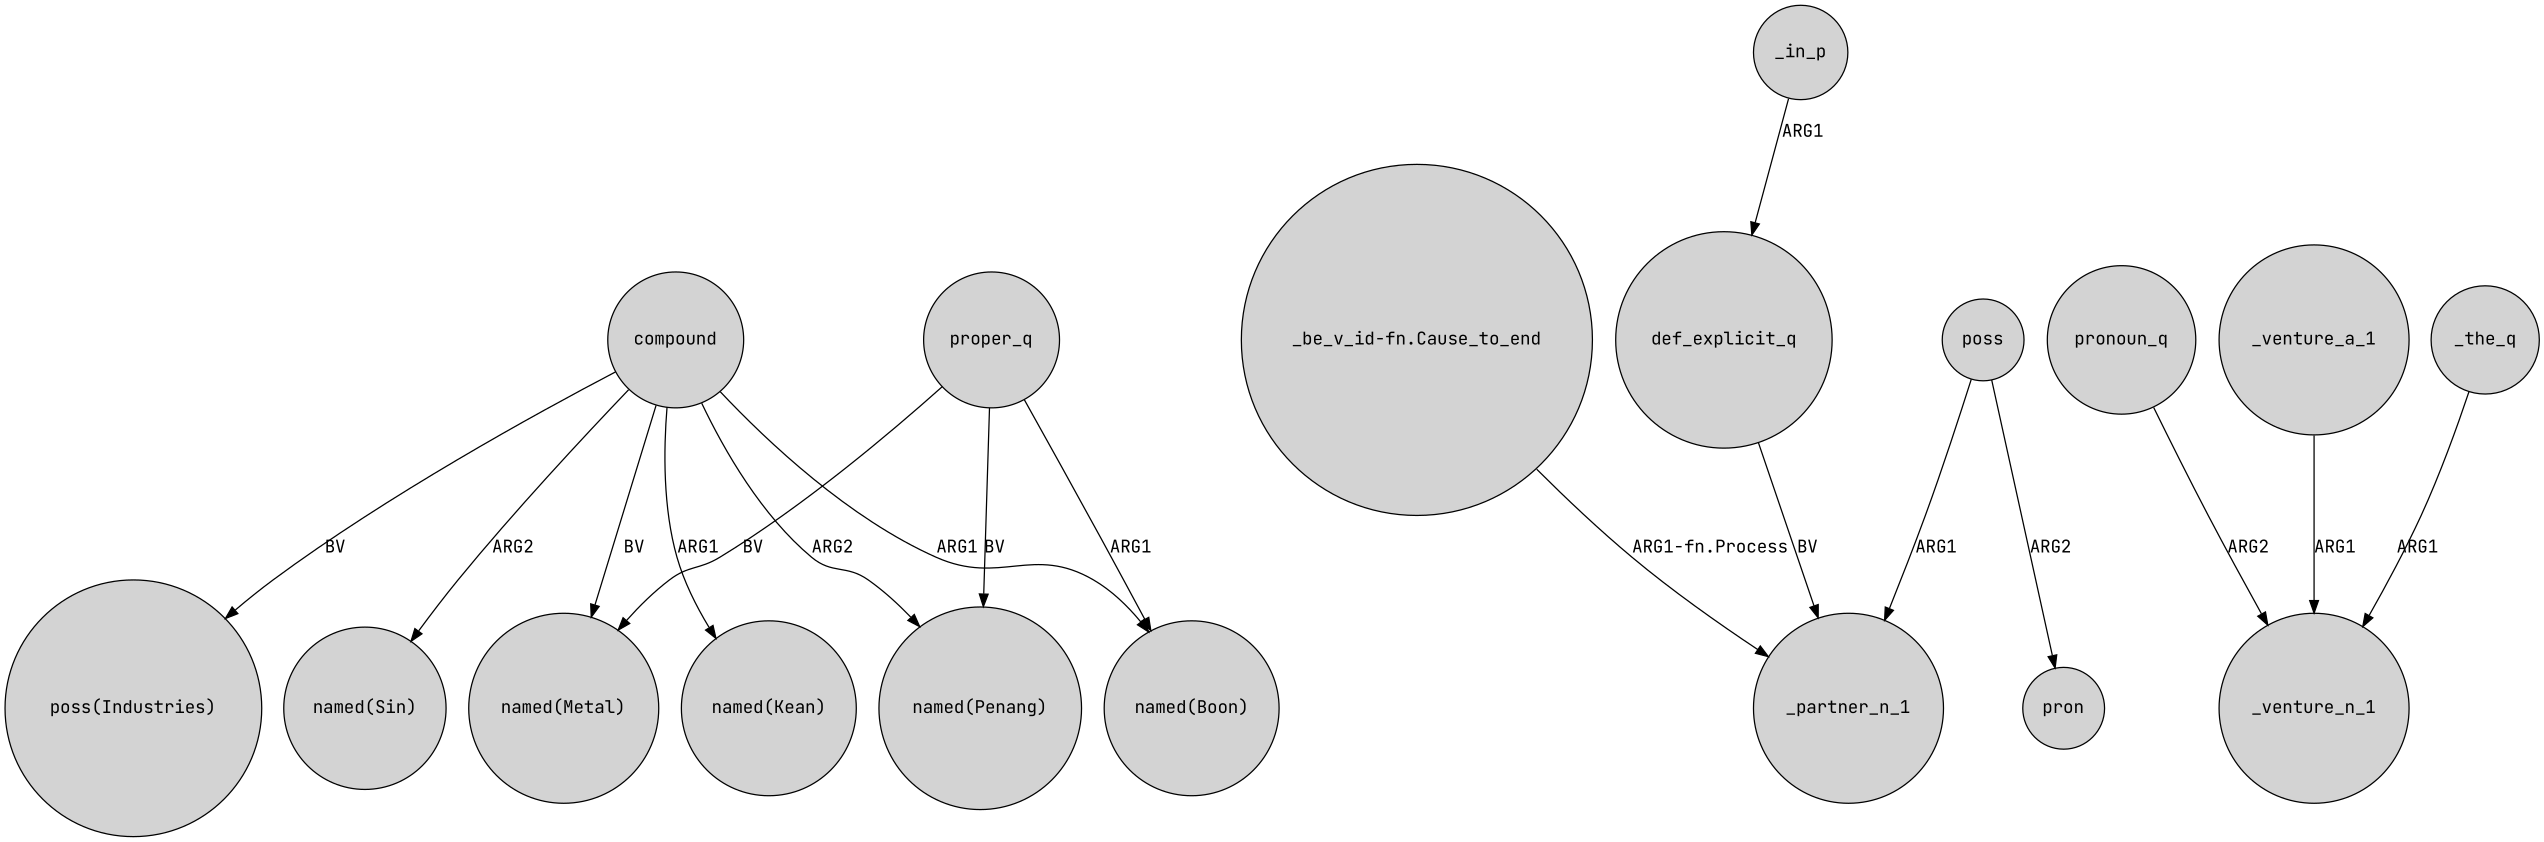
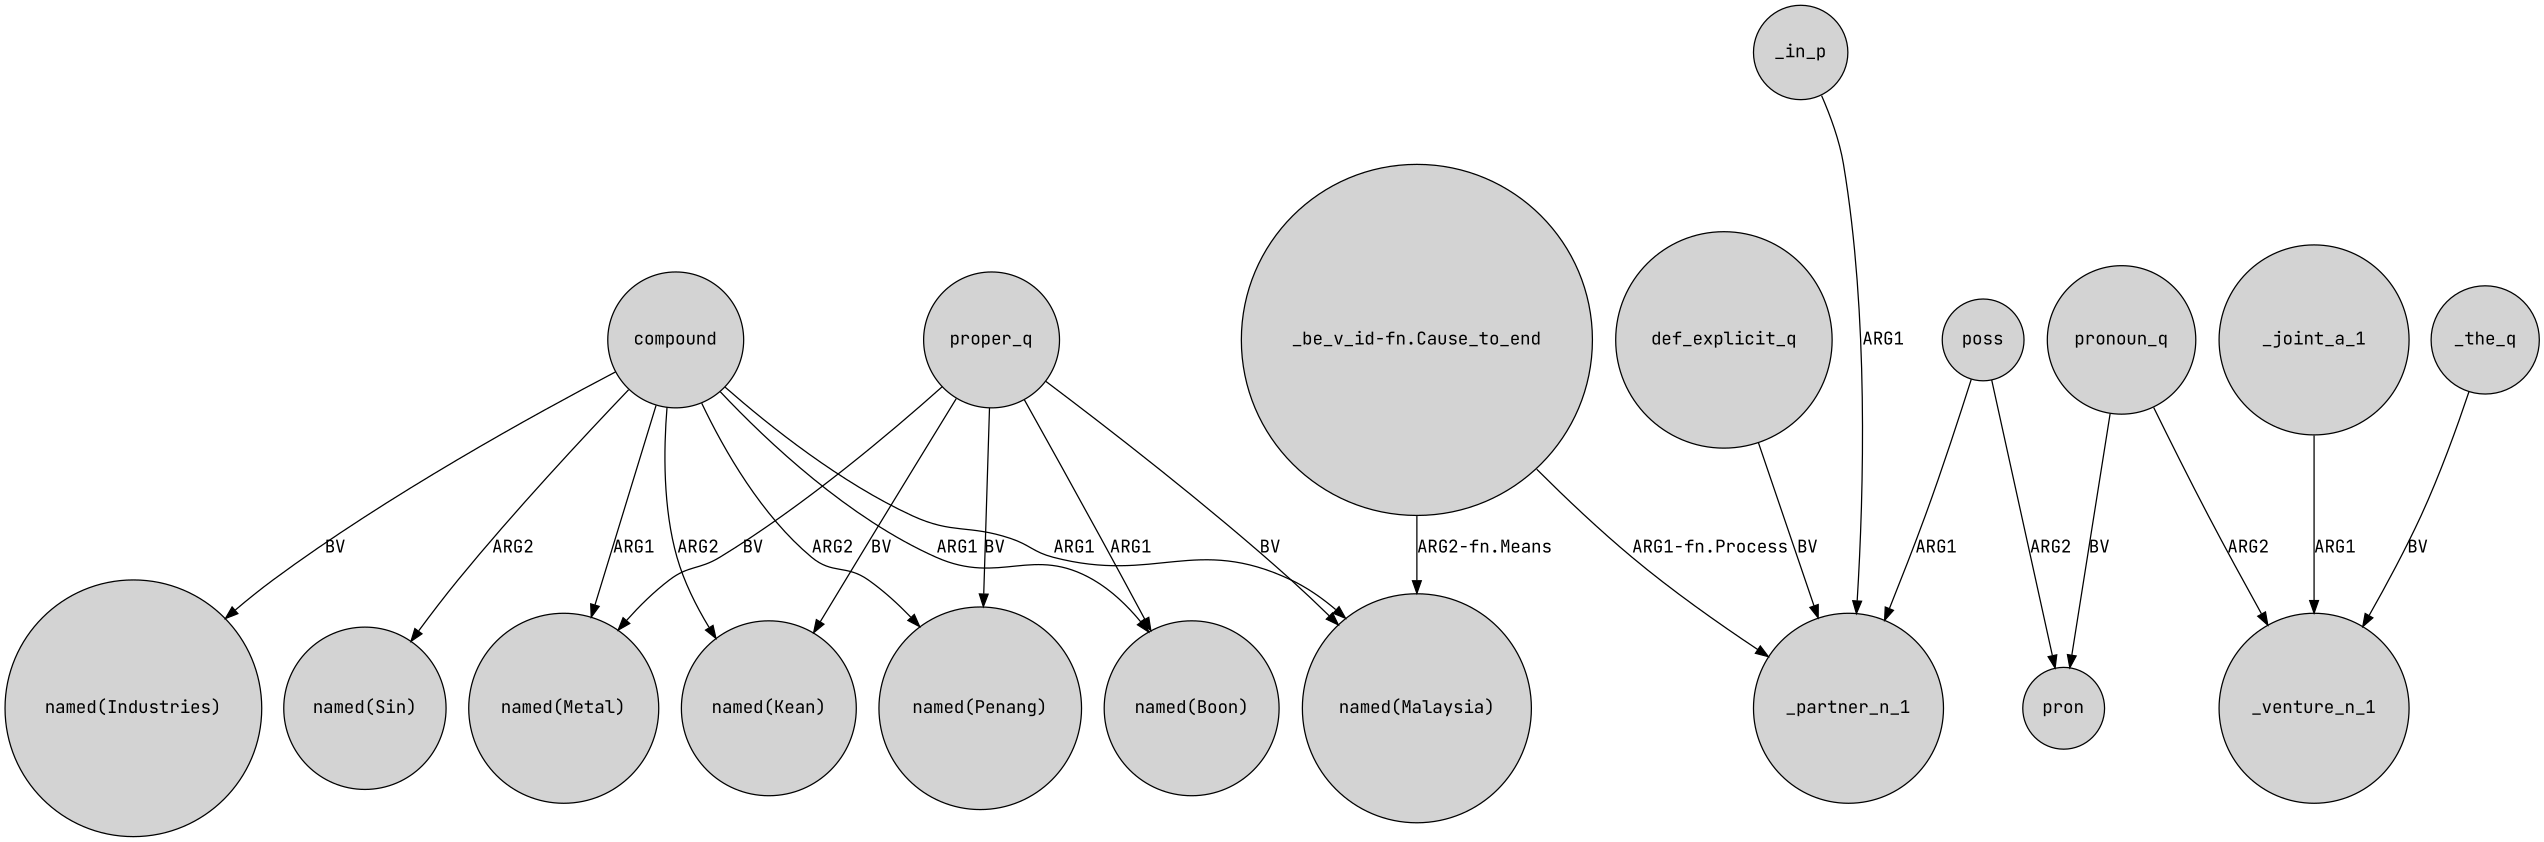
(1772, 161) -> (1861, 346)
(2314, 340) -> (2314, 340)
none -> (885, 516)
none -> (2091, 534)
(634, 548) -> (634, 548)
(698, 548) -> (698, 548)
(2418, 548) -> (2418, 548)
(133, 708) -> (133, 708)
none -> (1417, 708)
